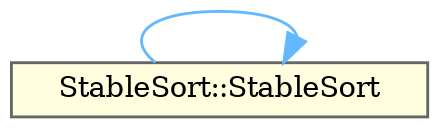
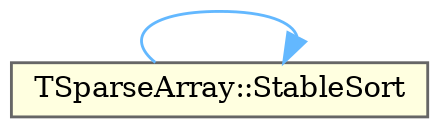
(220, 90) -> (220, 90)
